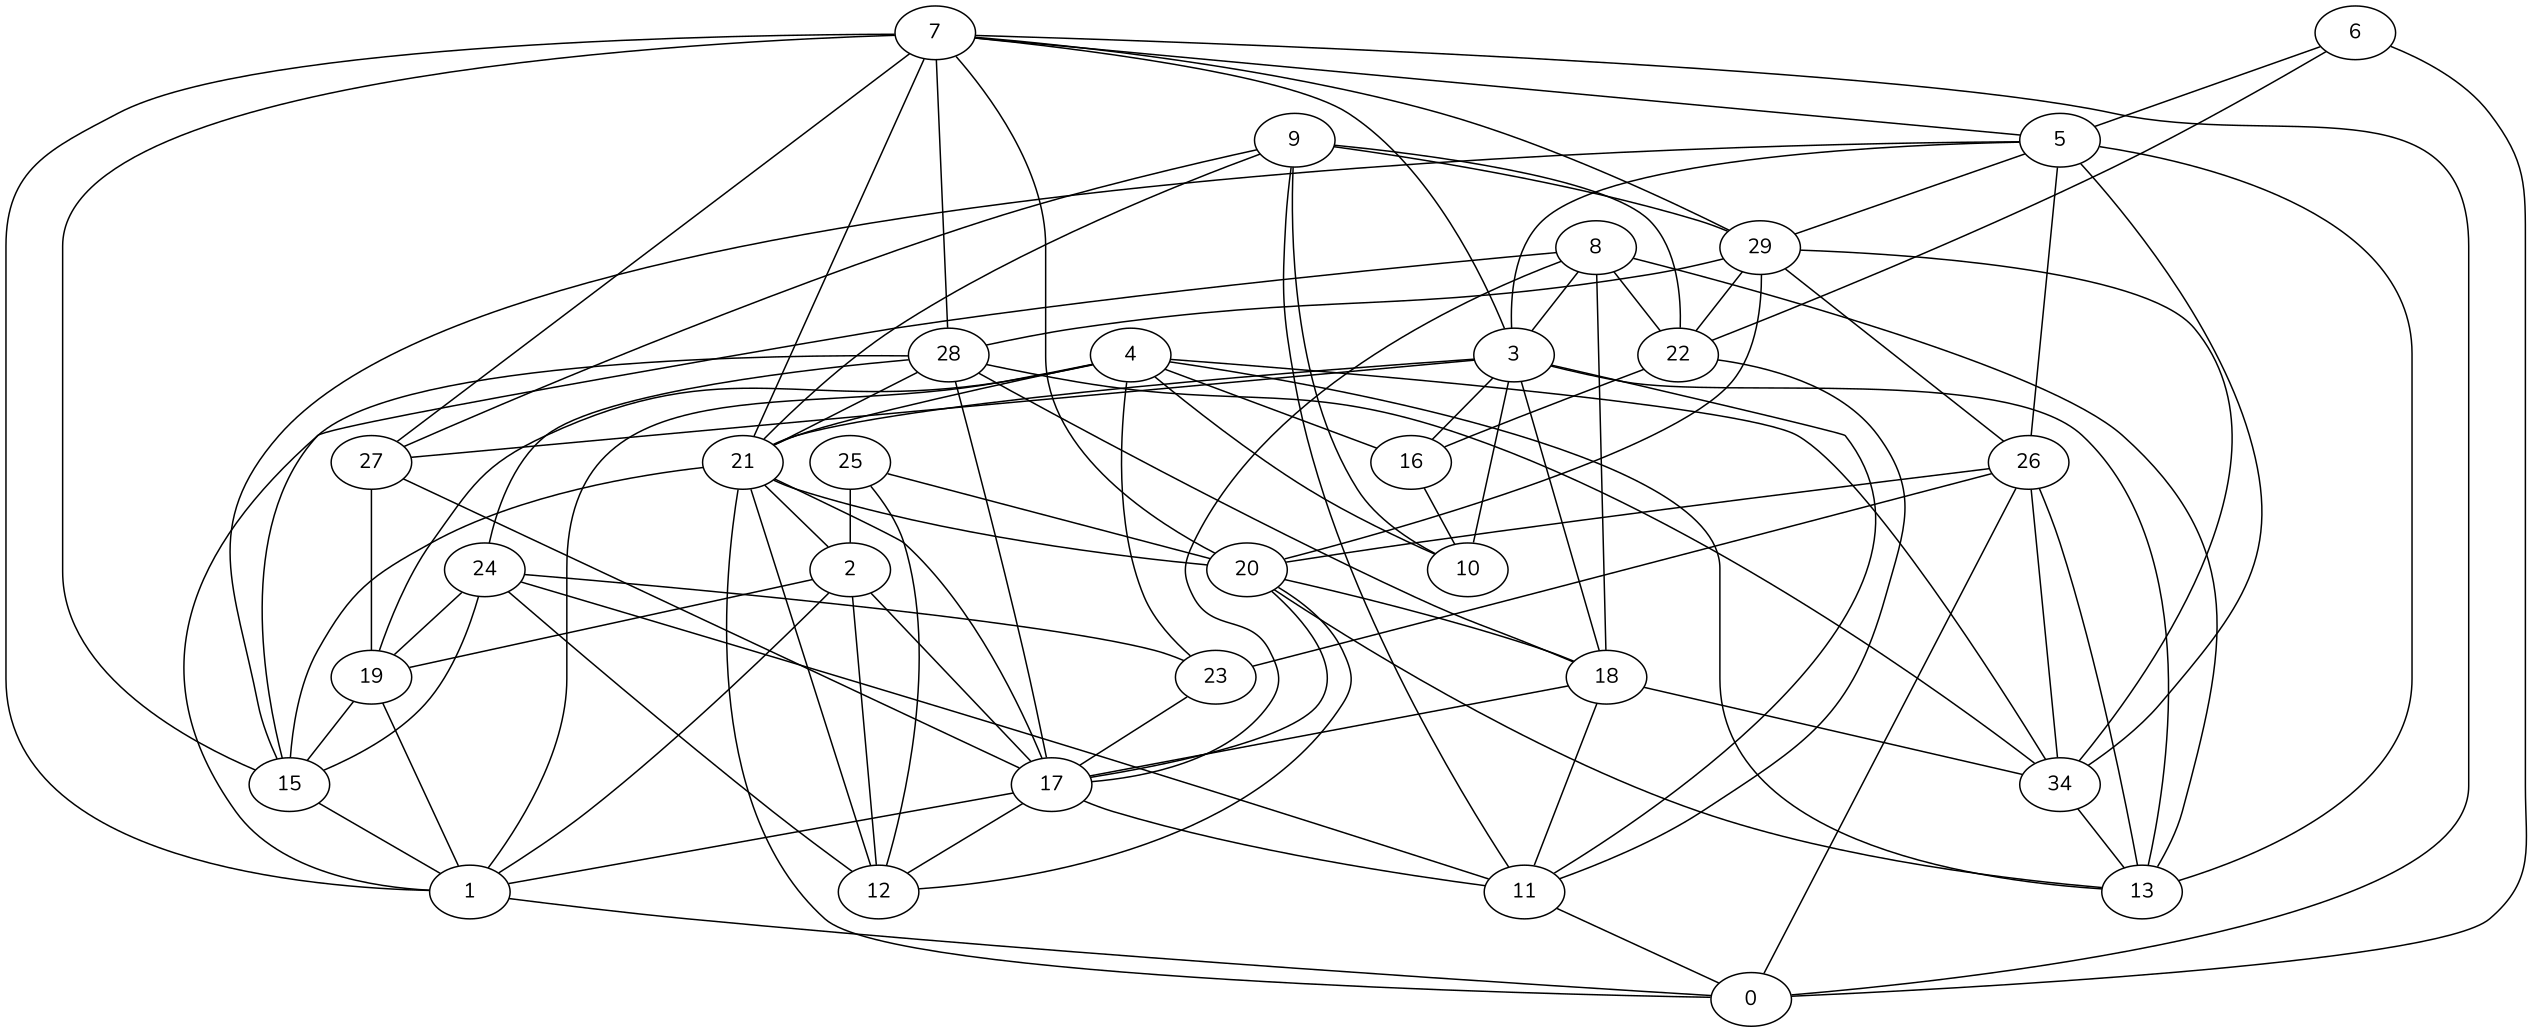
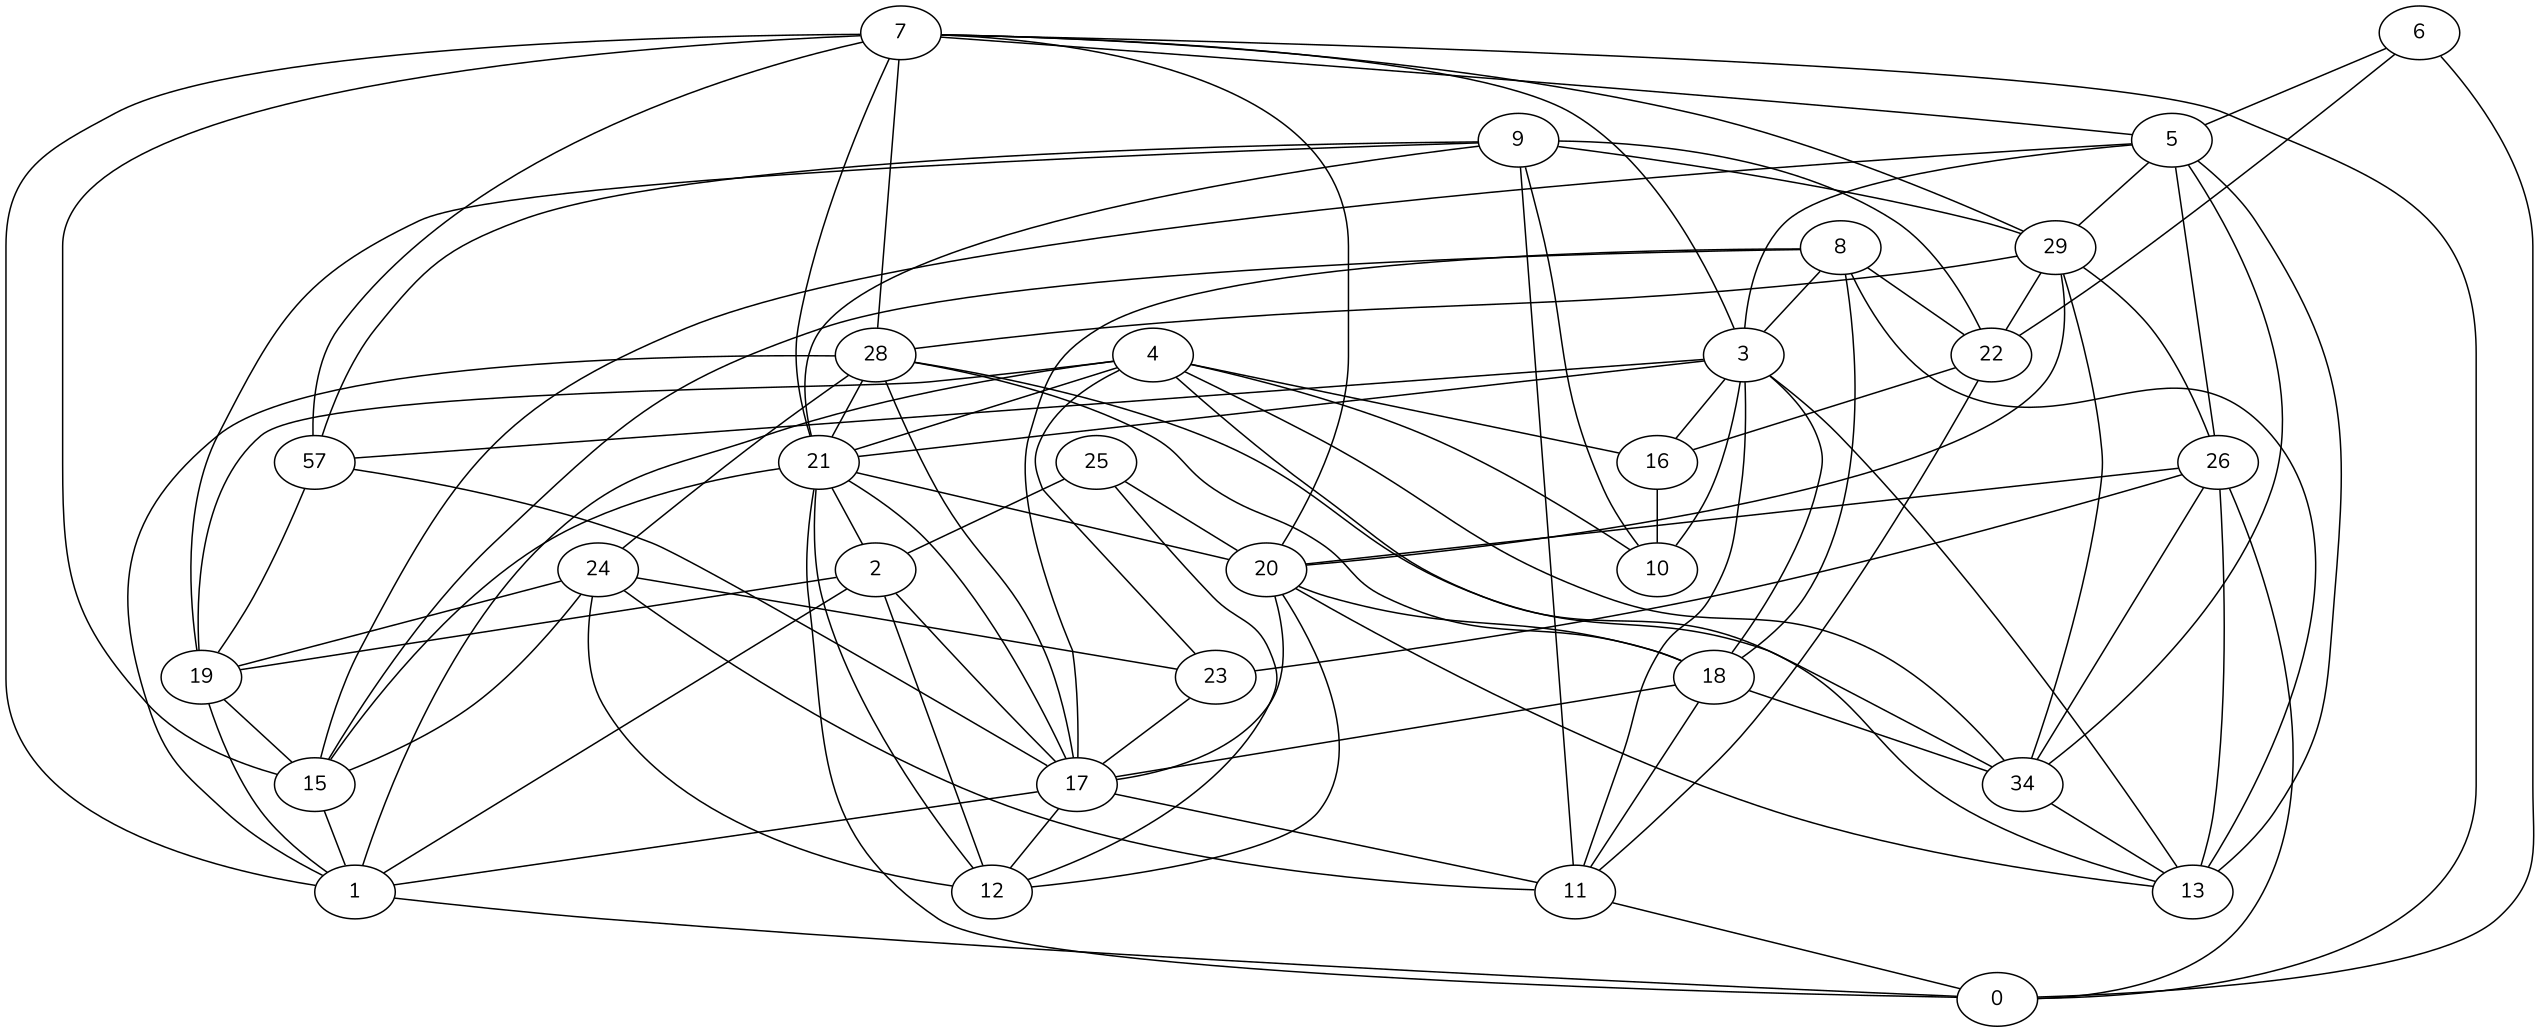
none -> (569, 194)
(371, 462) -> (315, 462)
